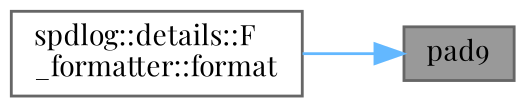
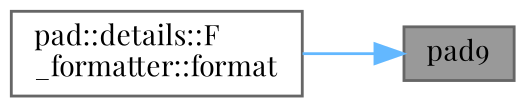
(157, 54) -> (157, 54)
